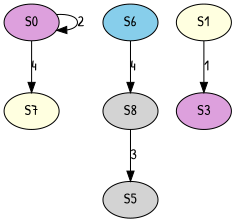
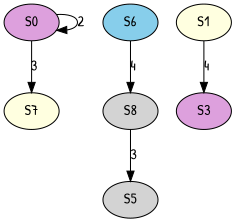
(35, 67) -> (35, 67)
(207, 67) -> (207, 67)
